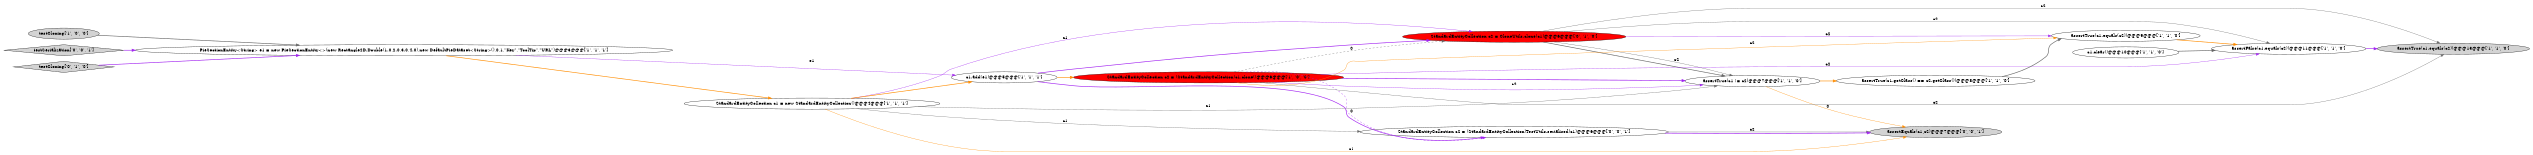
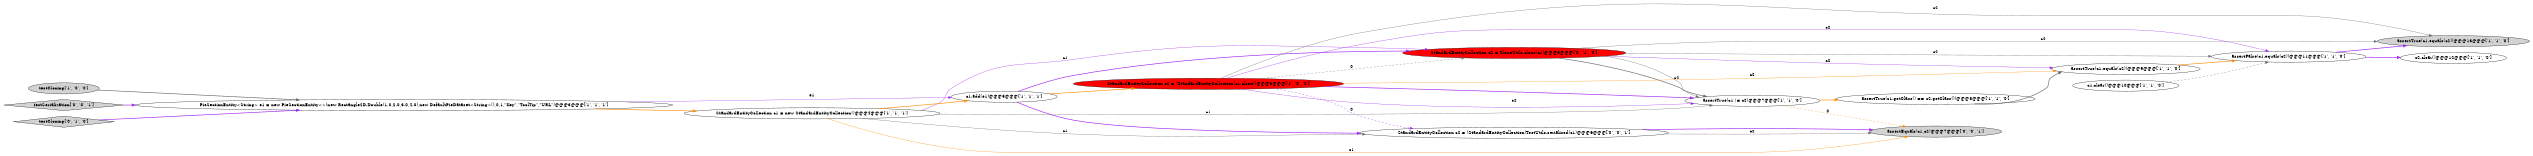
(2195, 51) -> (2216, 74)
none -> (2453, 58)
(1833, 111) -> (1843, 116)
